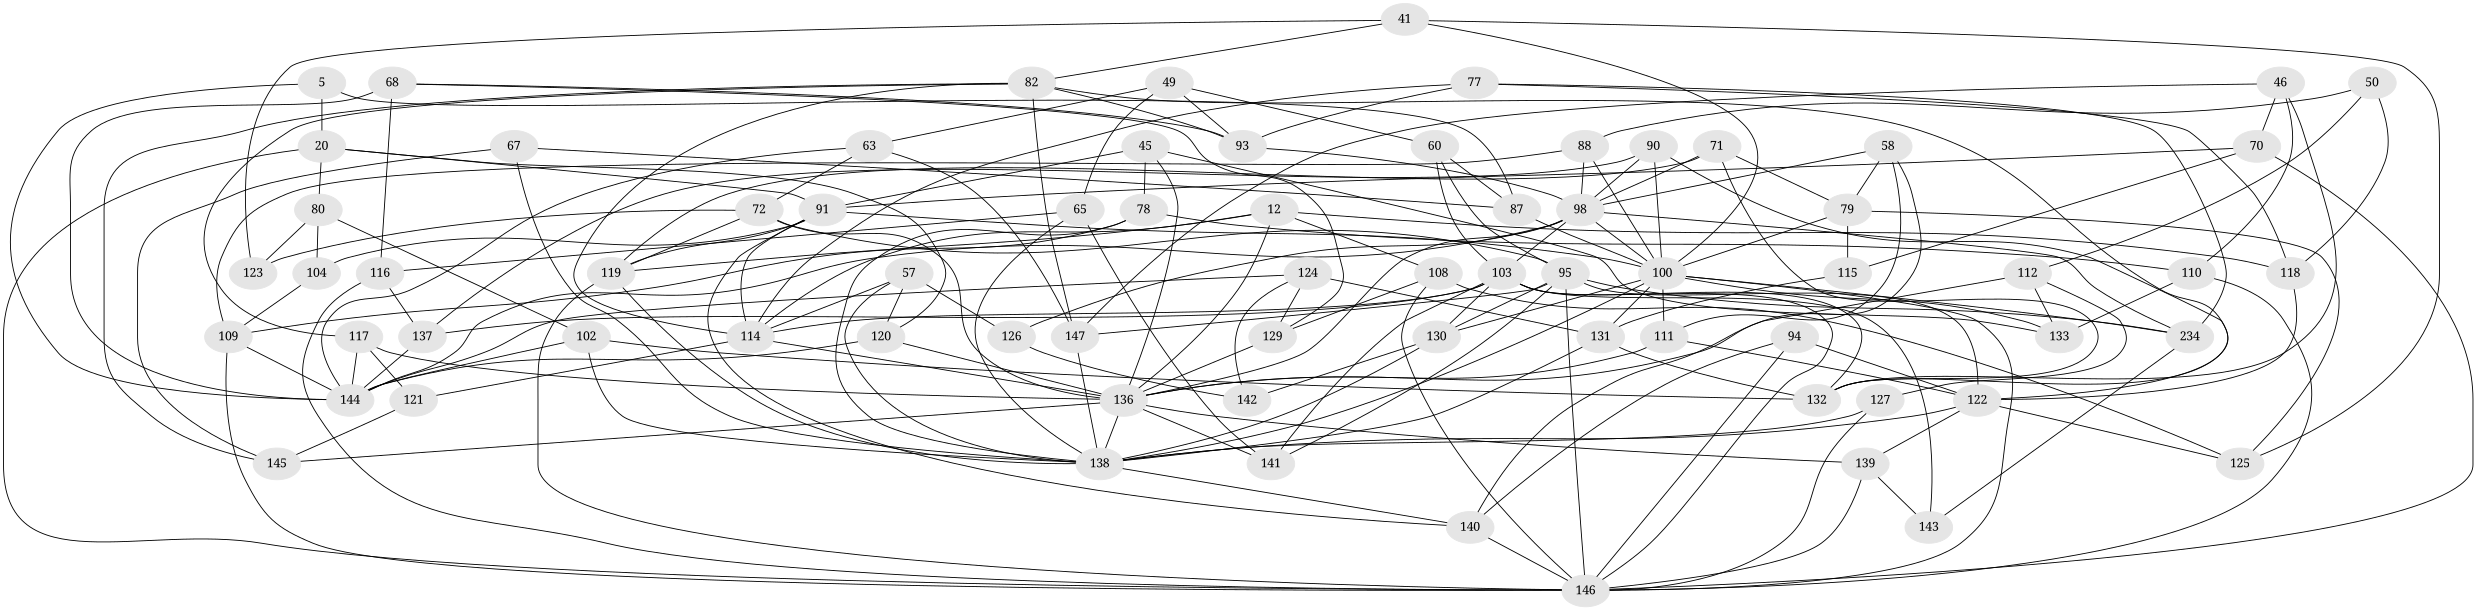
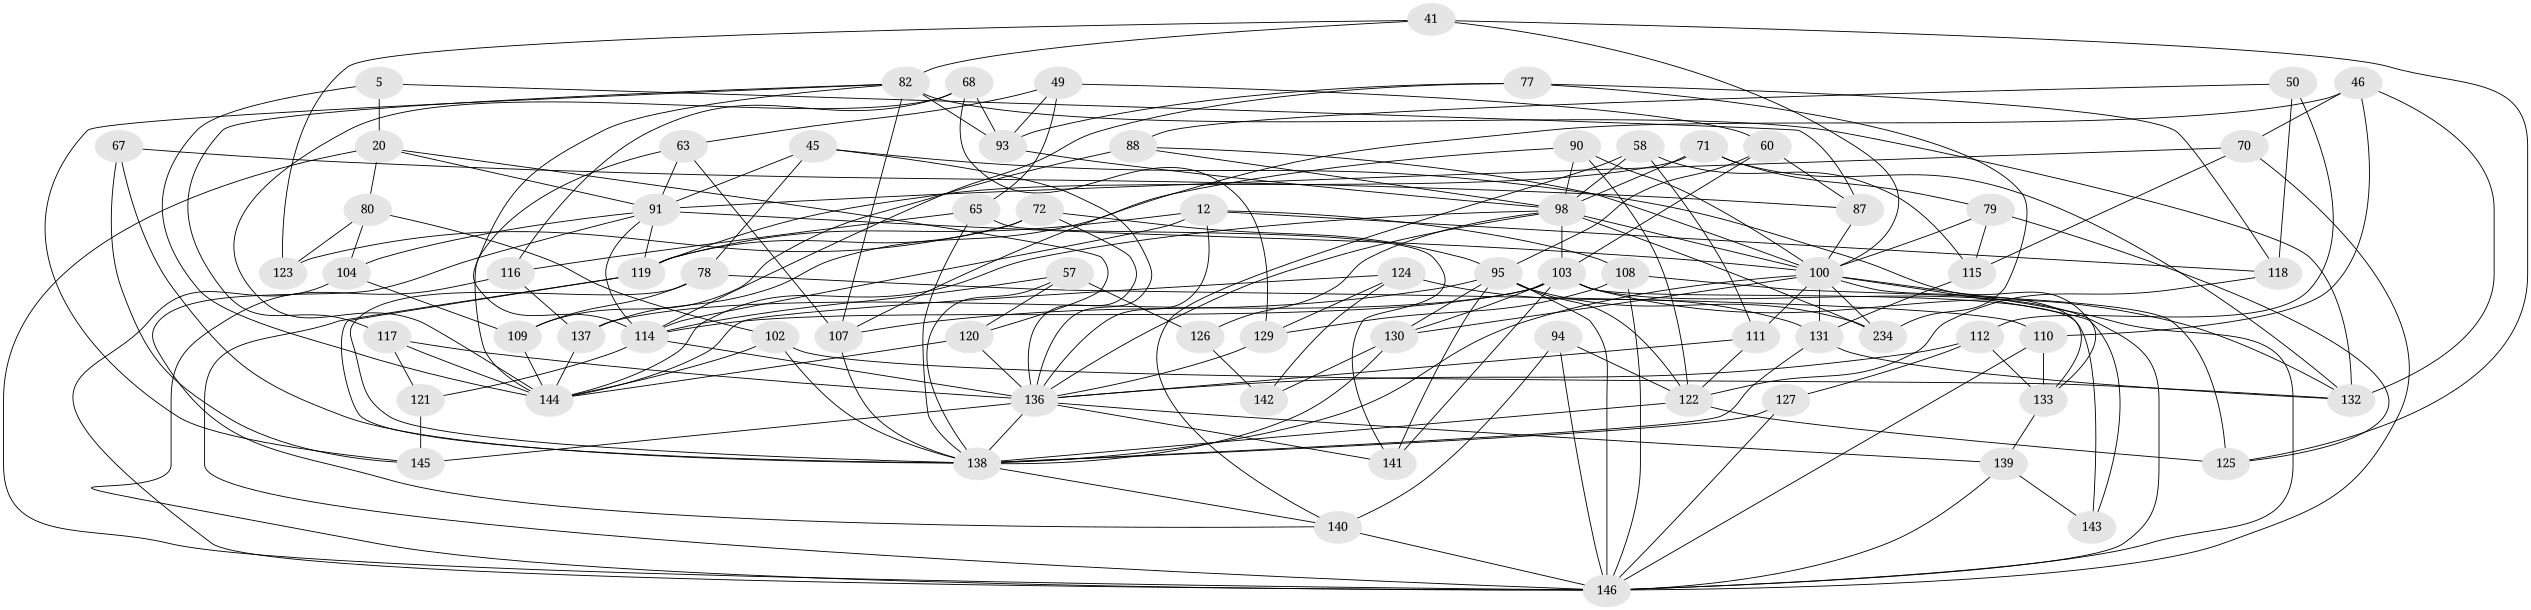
(1868, 178) -> (1749, 173)
(798, 188) -> (669, 180)
(1075, 337) -> (839, 337)
(1921, 432) -> (2024, 432)
(2059, 432) -> (2108, 347)
(824, 583) -> (183, 521)
